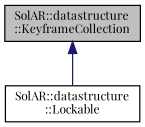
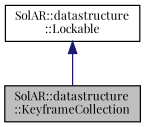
(73, 70) -> (73, 70)
